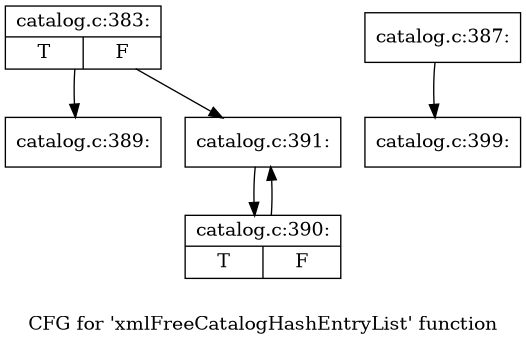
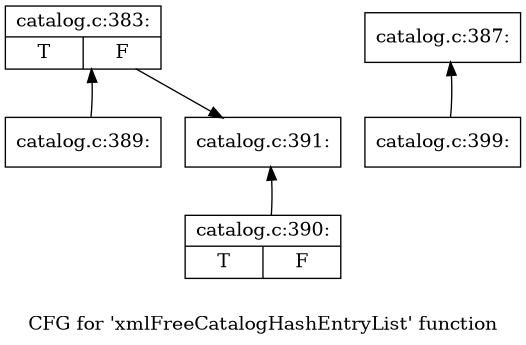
(434, 83) -> (452, 97)
(74, 87) -> (92, 100)
(254, 185) -> none
